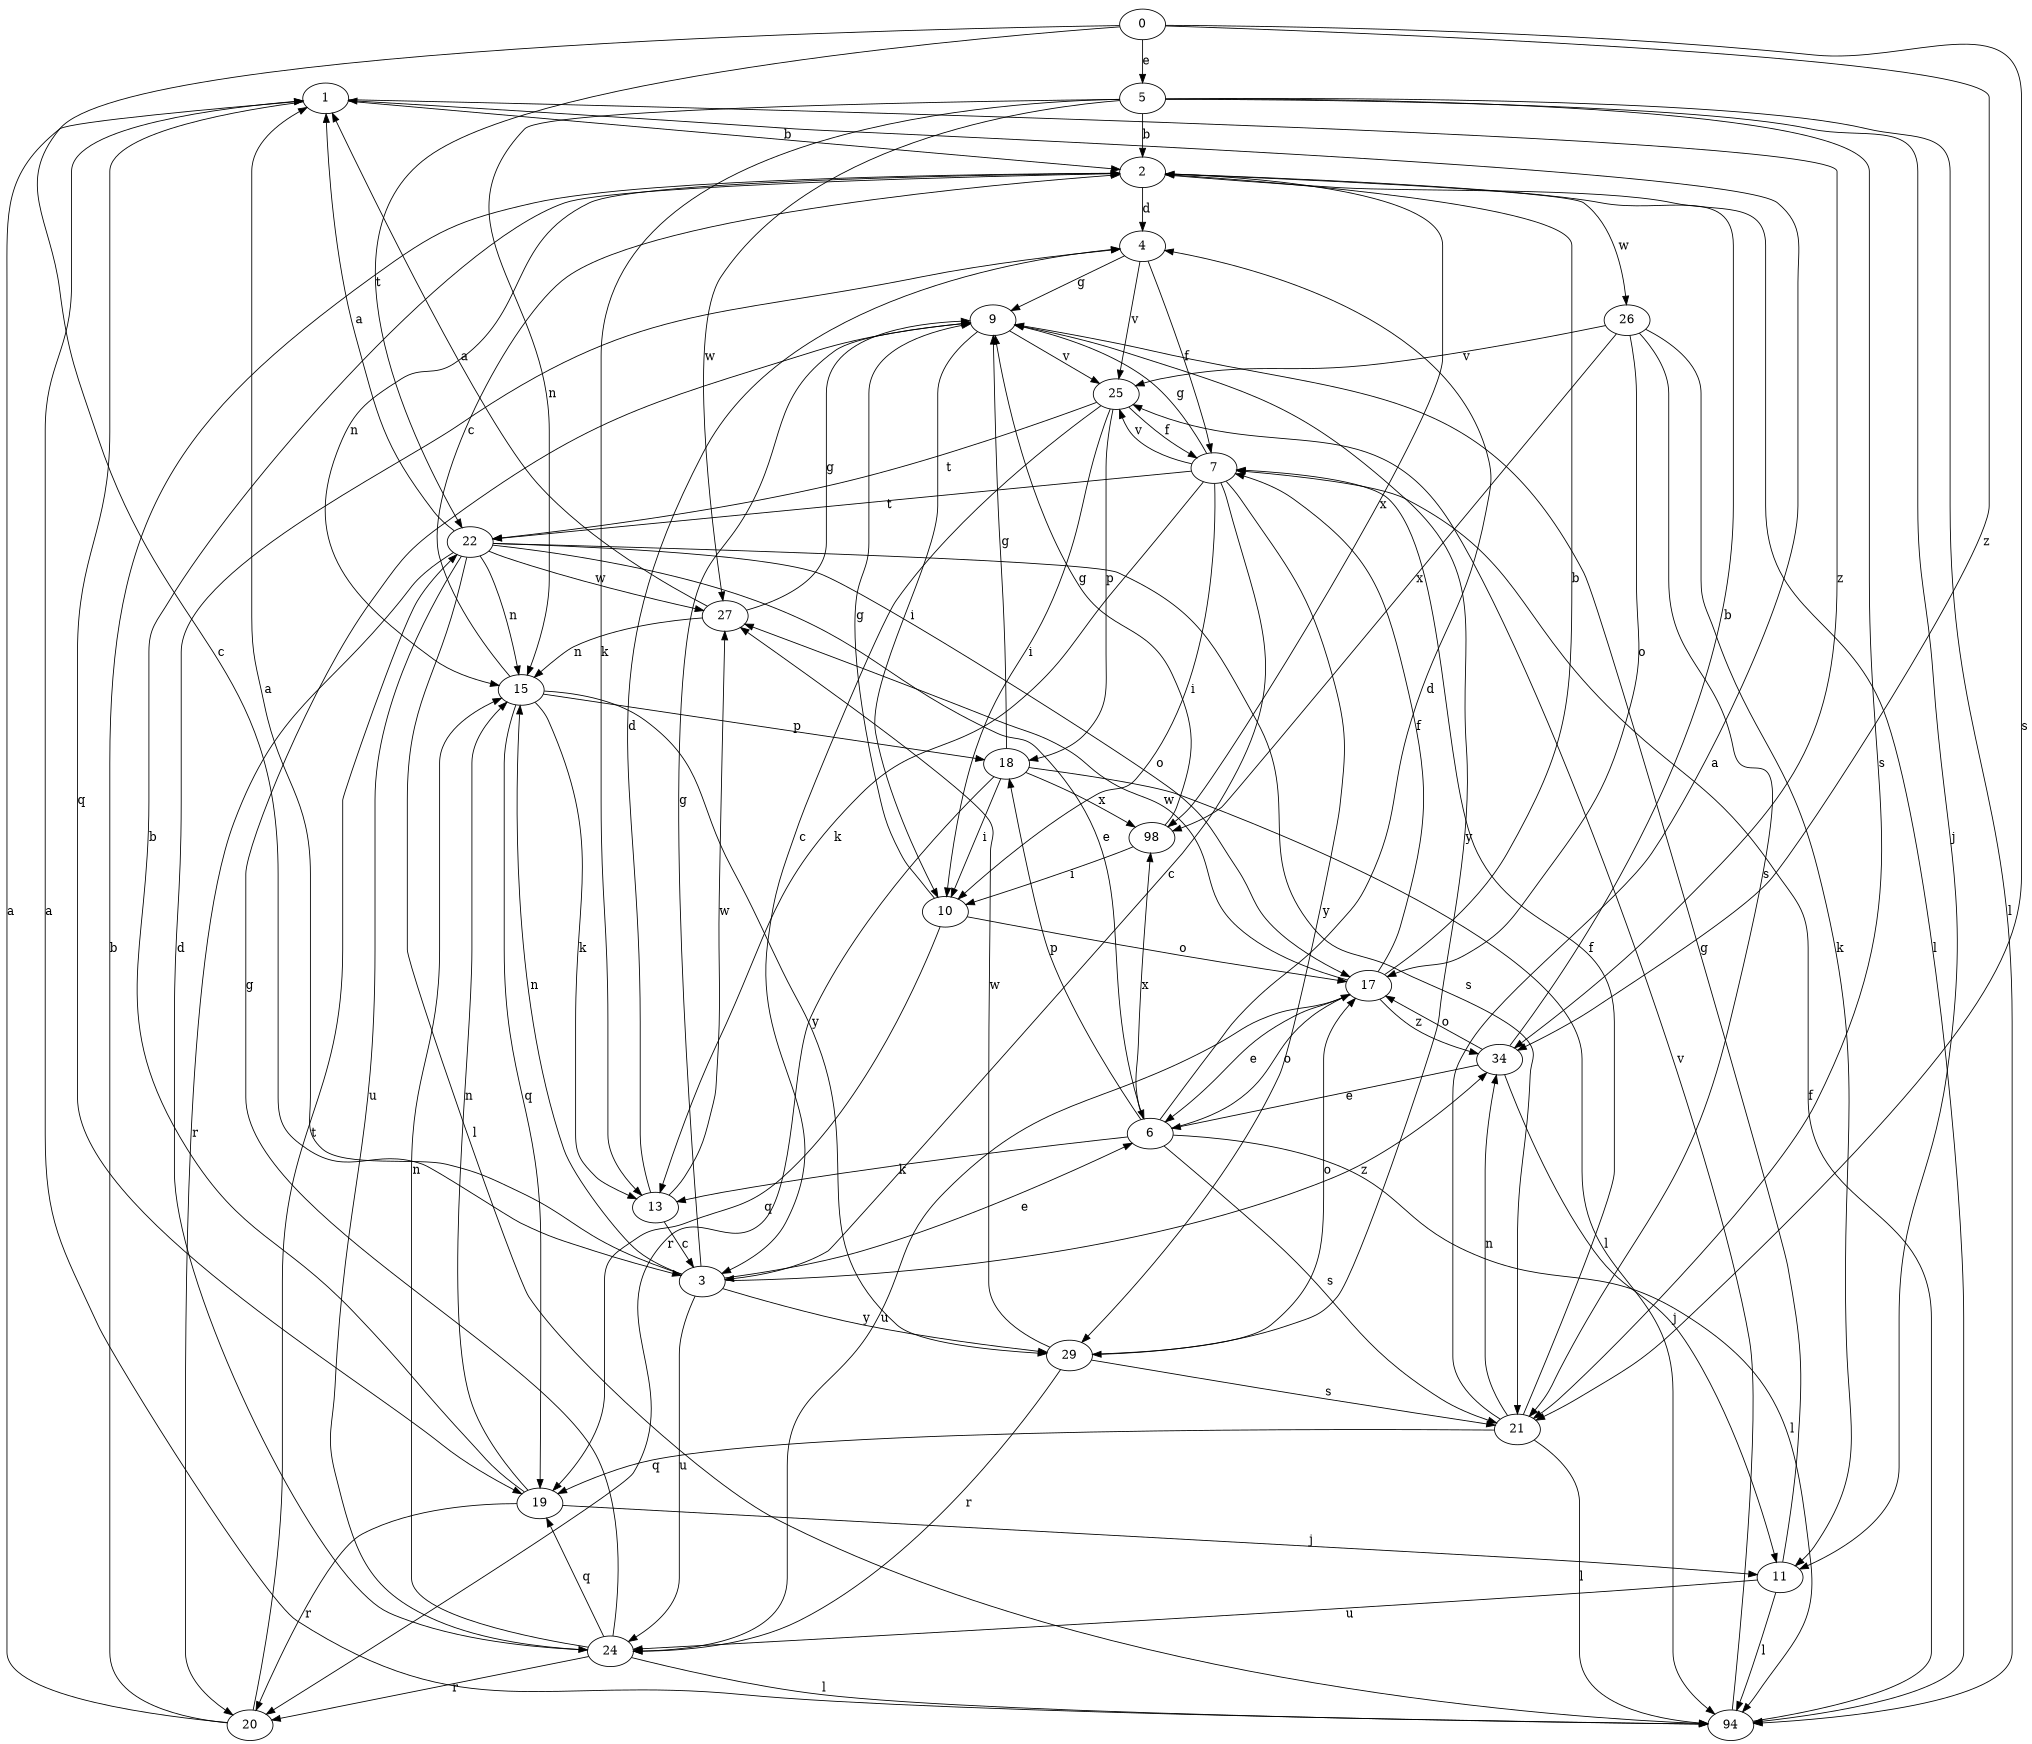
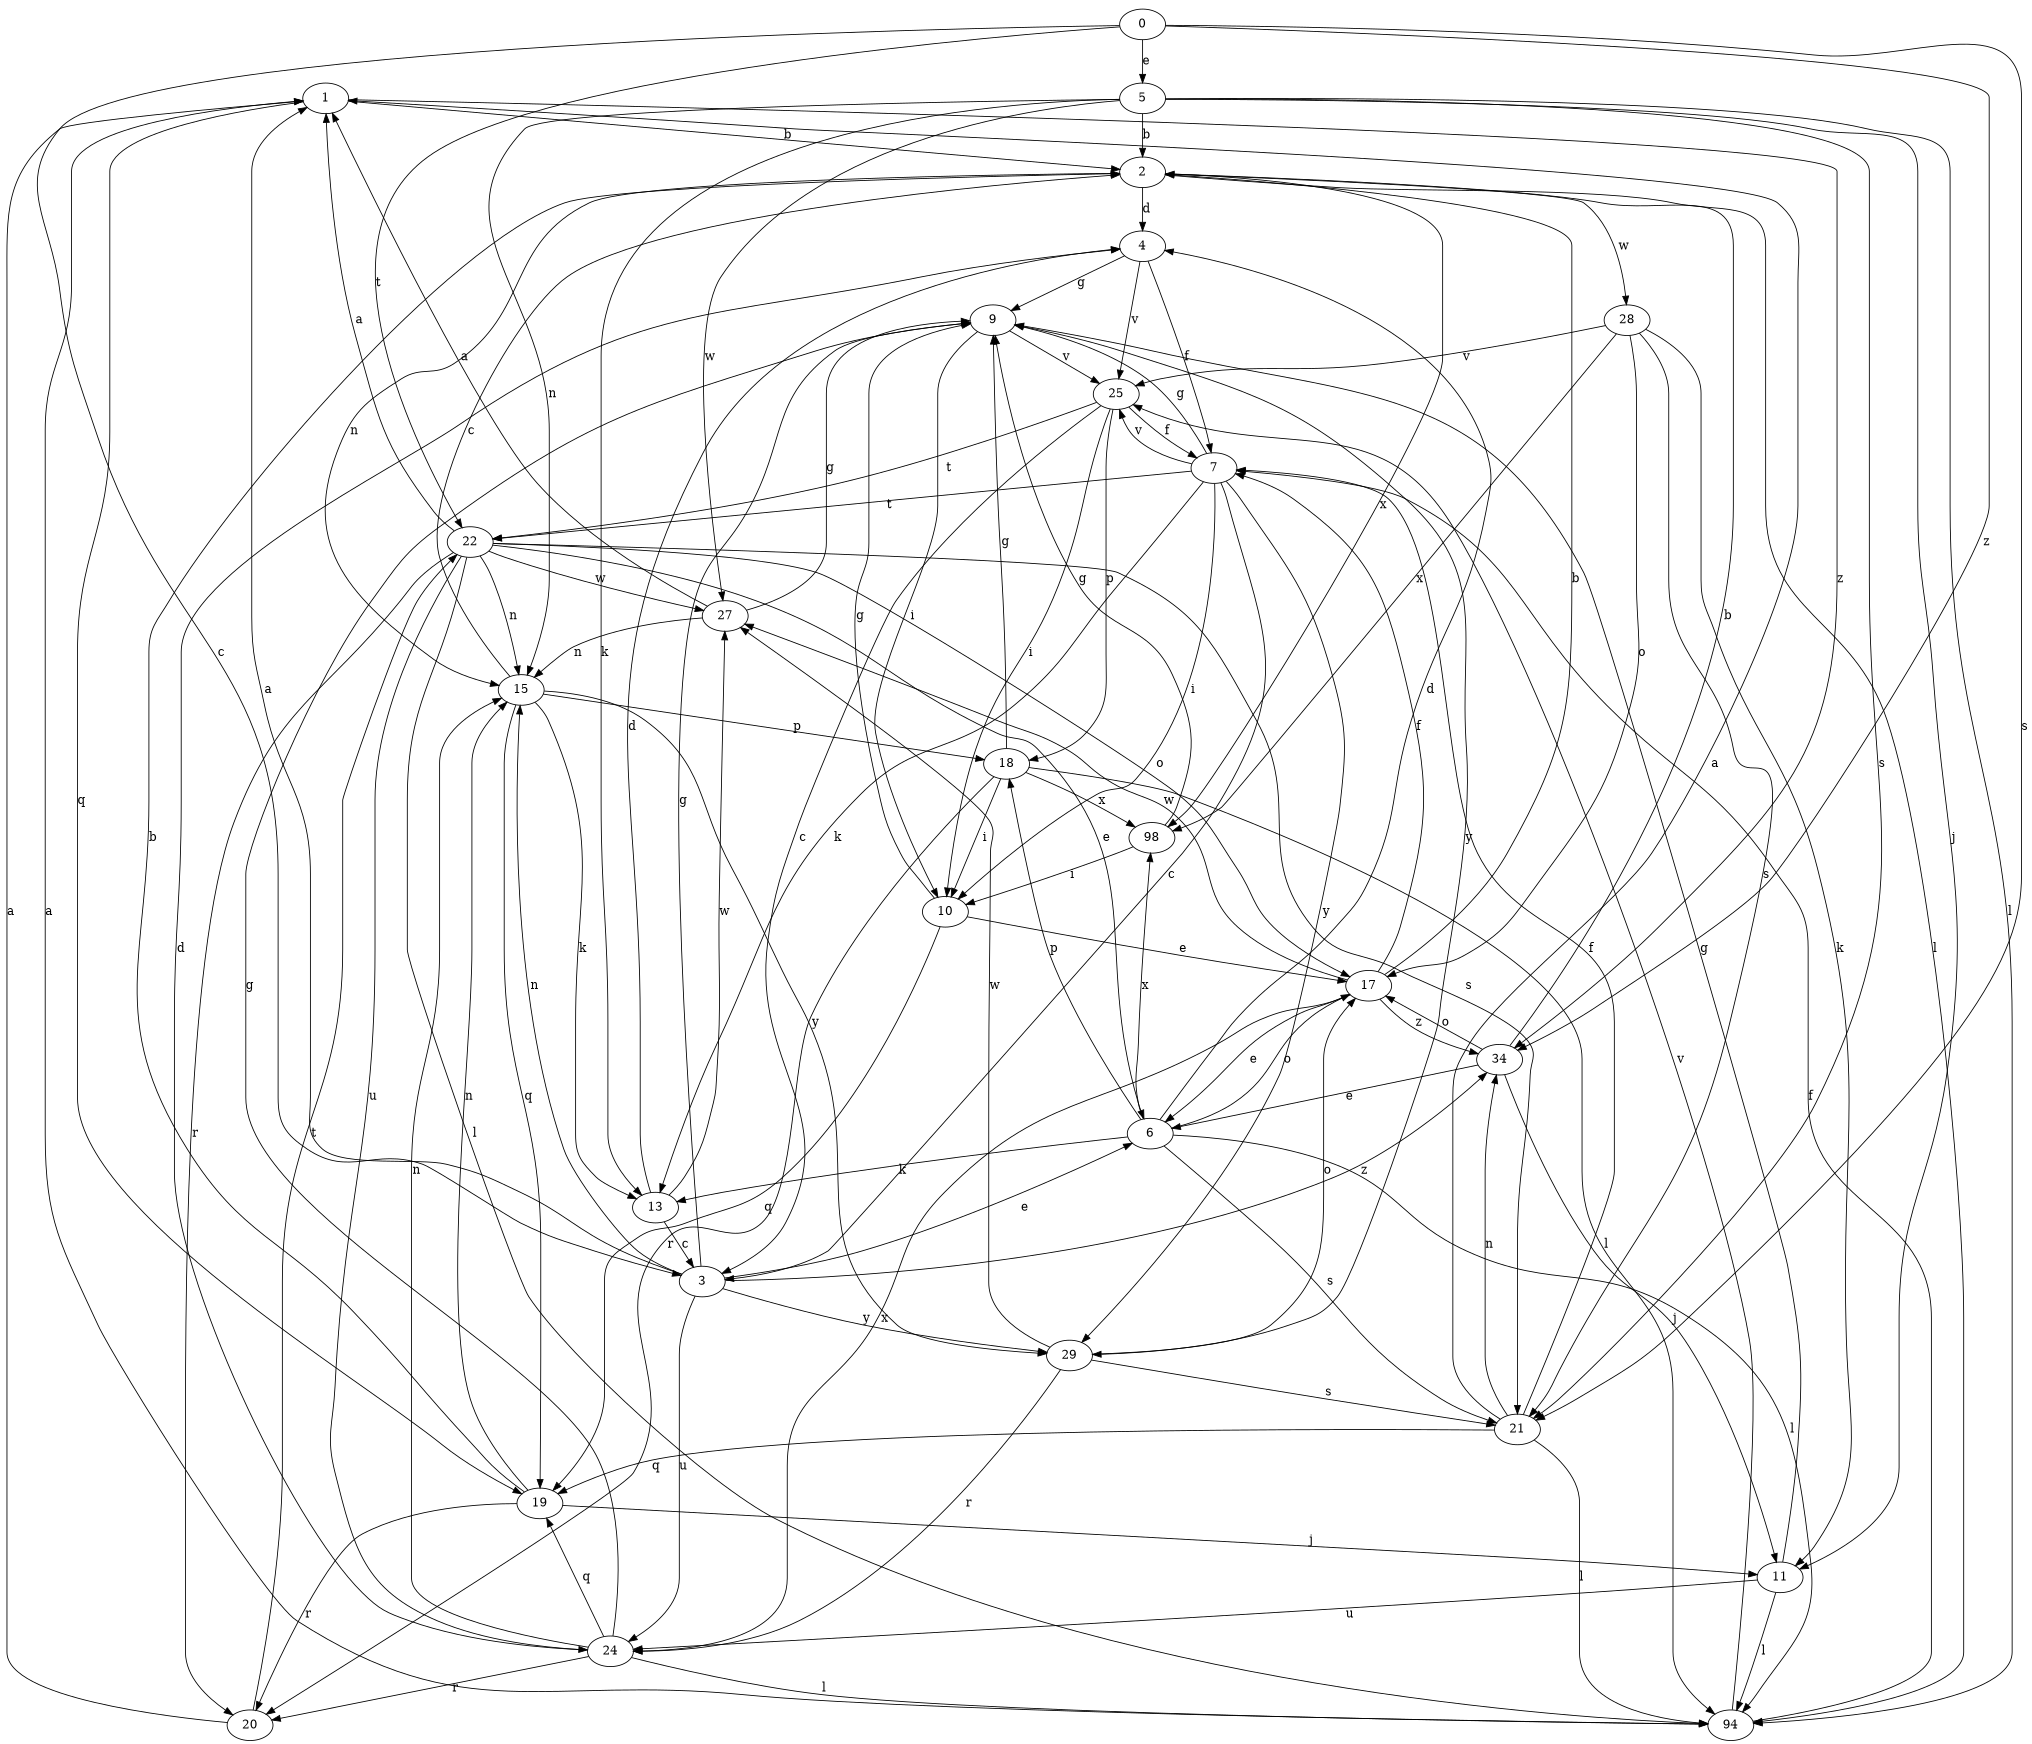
(1627, 320) -> (1627, 320)
(122, 613) -> none
(1183, 949) -> (1183, 949)
(885, 1319) -> (885, 1319)
